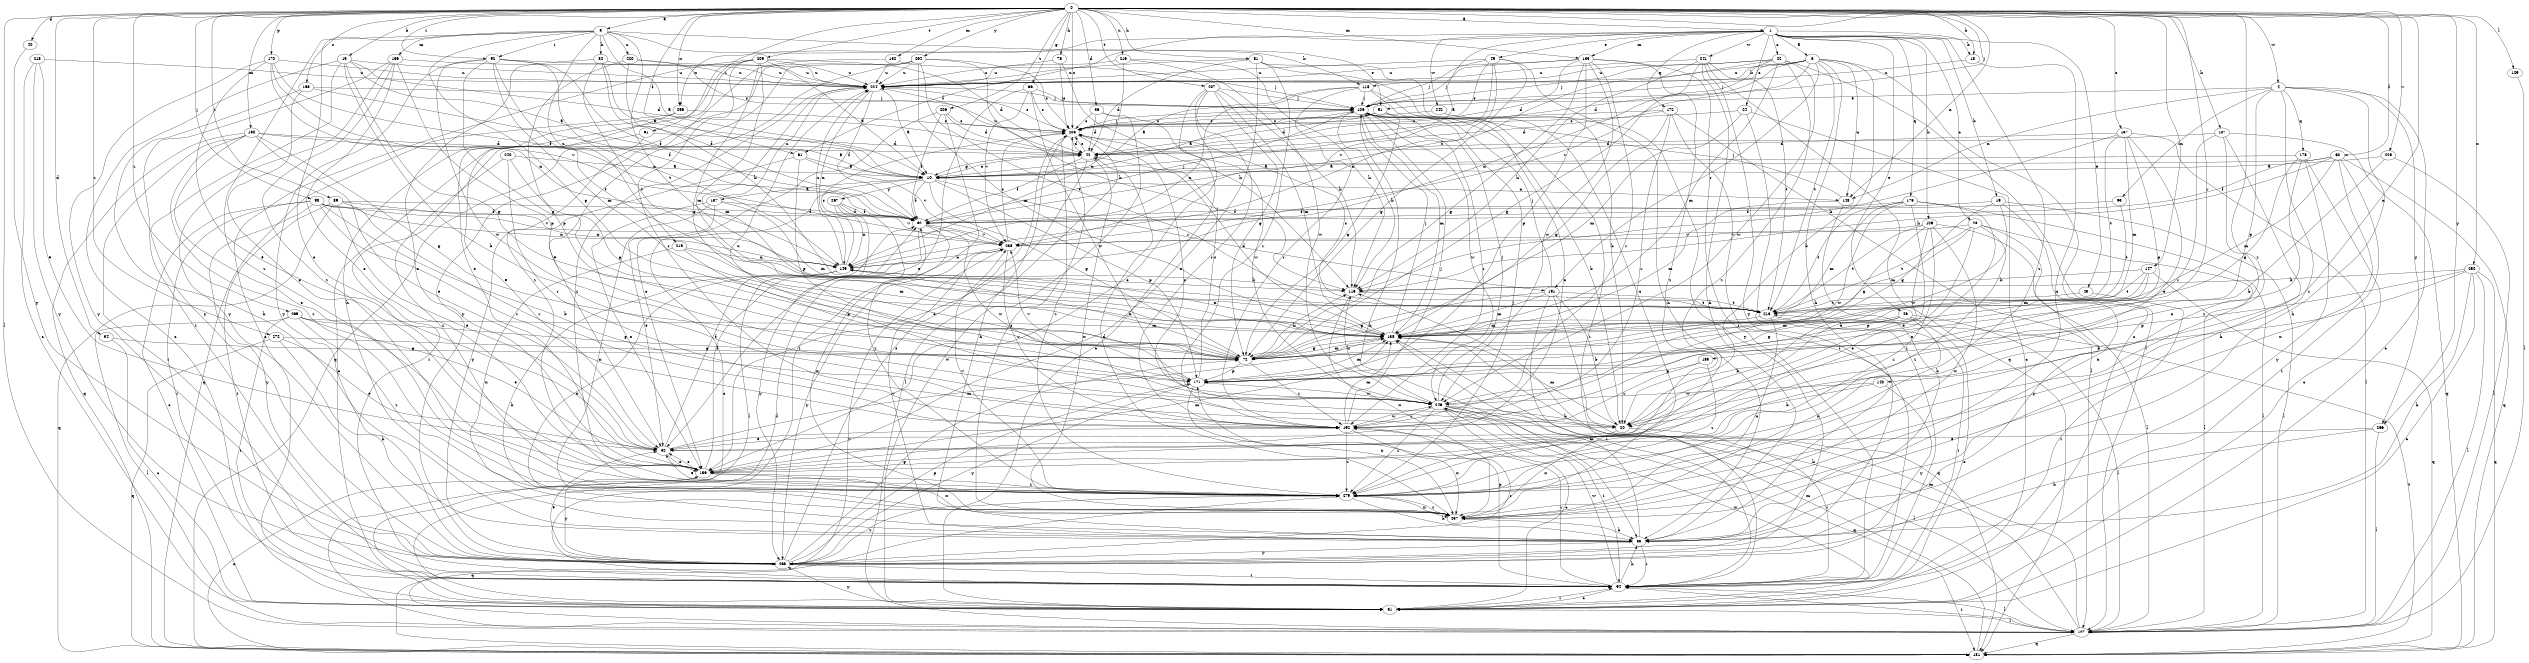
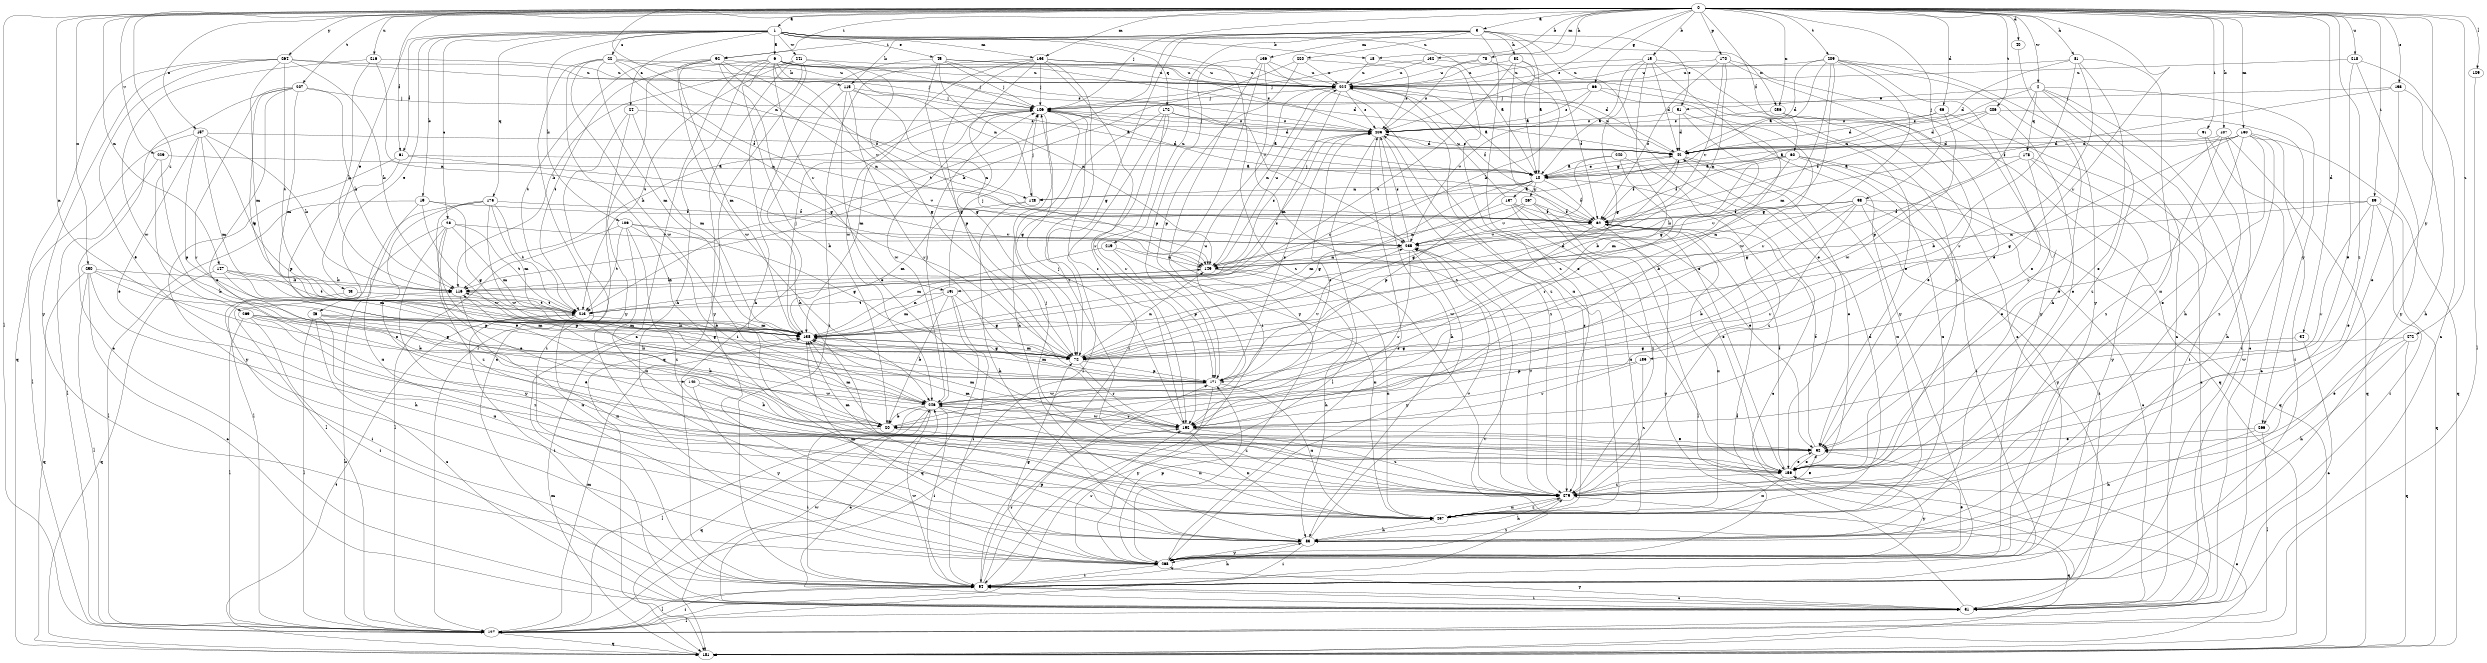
none -> (2043, 9)
(1439, 110) -> none
(2119, 201) -> none
